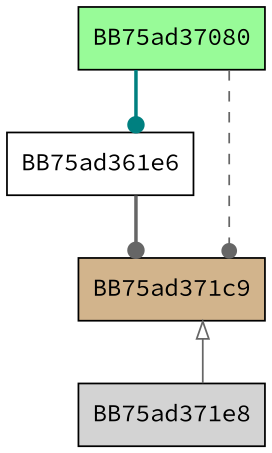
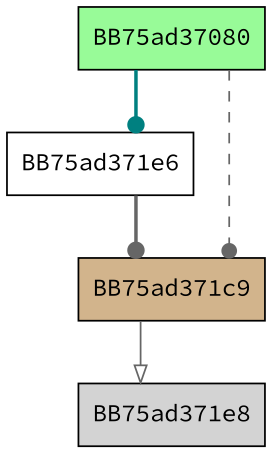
(100, 164) -> (100, 164)
(203, 361) -> (141, 343)
